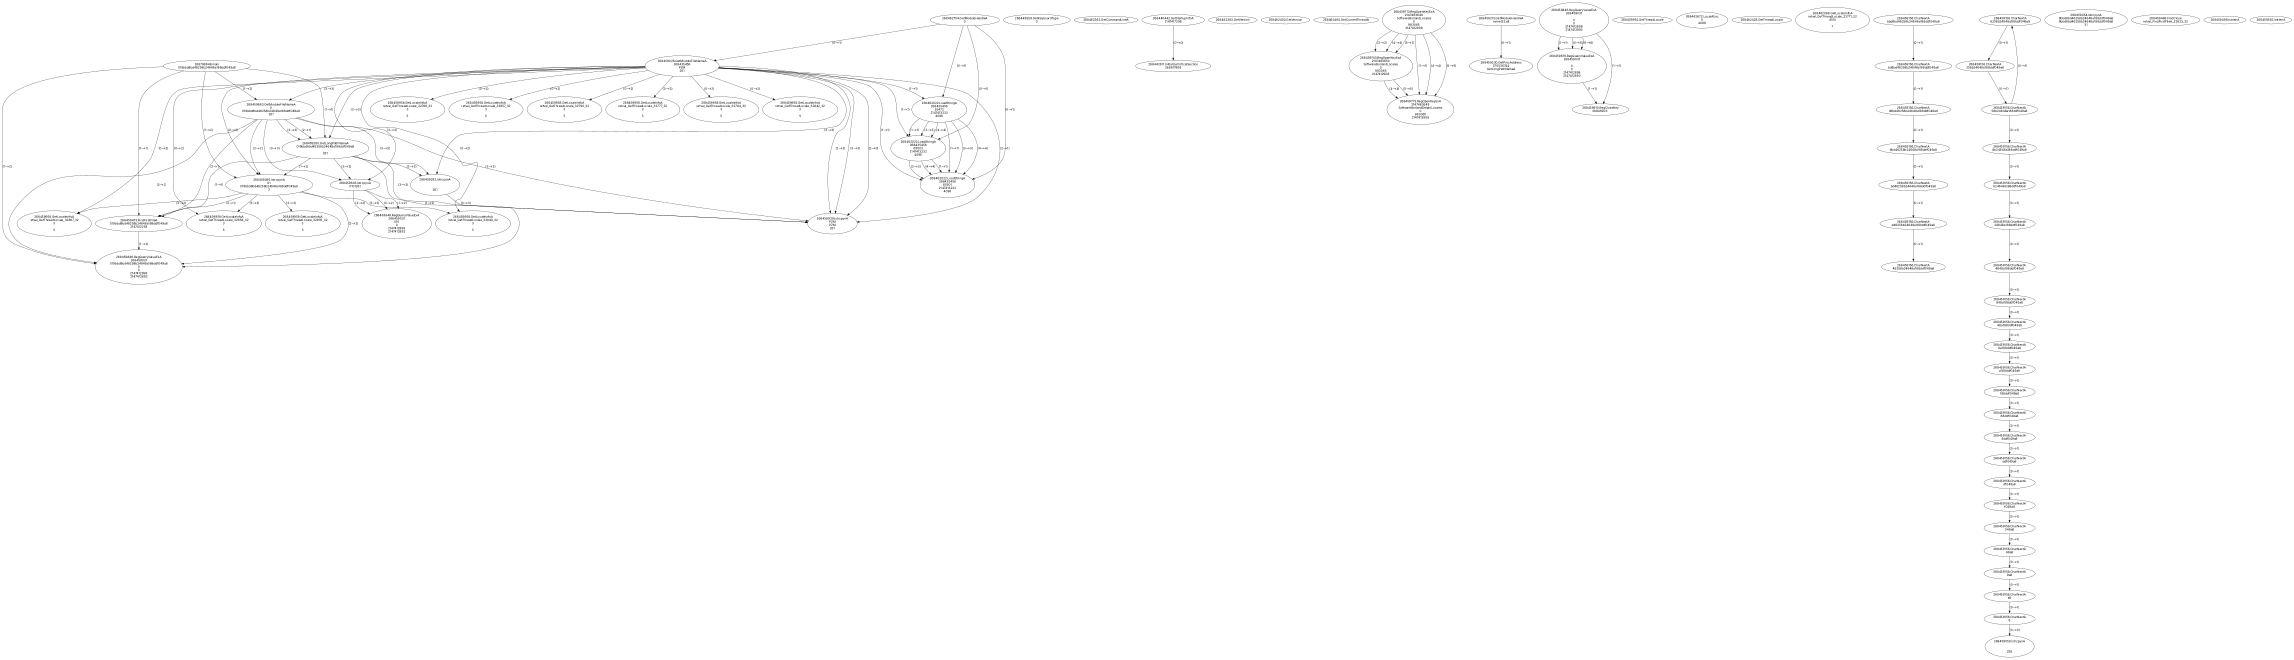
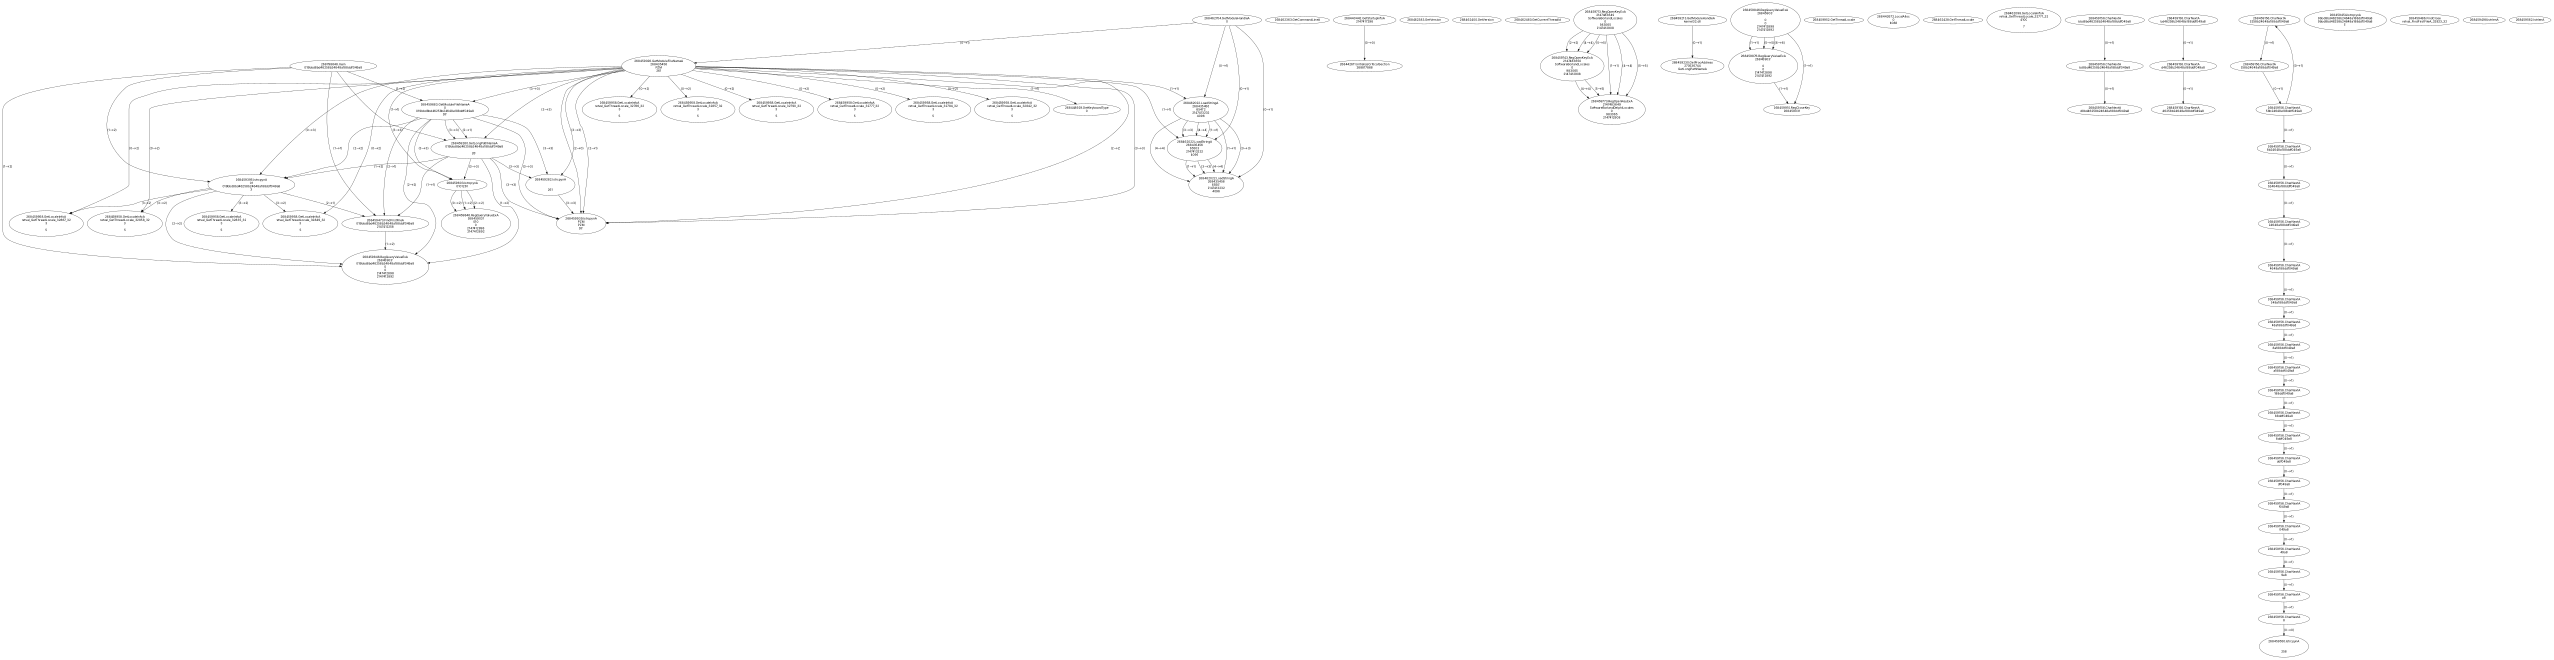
(853, 81) -> (885, 82)
(1913, 148) -> none
